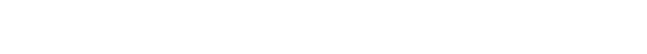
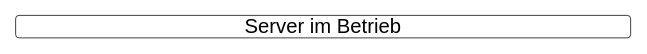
none -> (323, 27)
